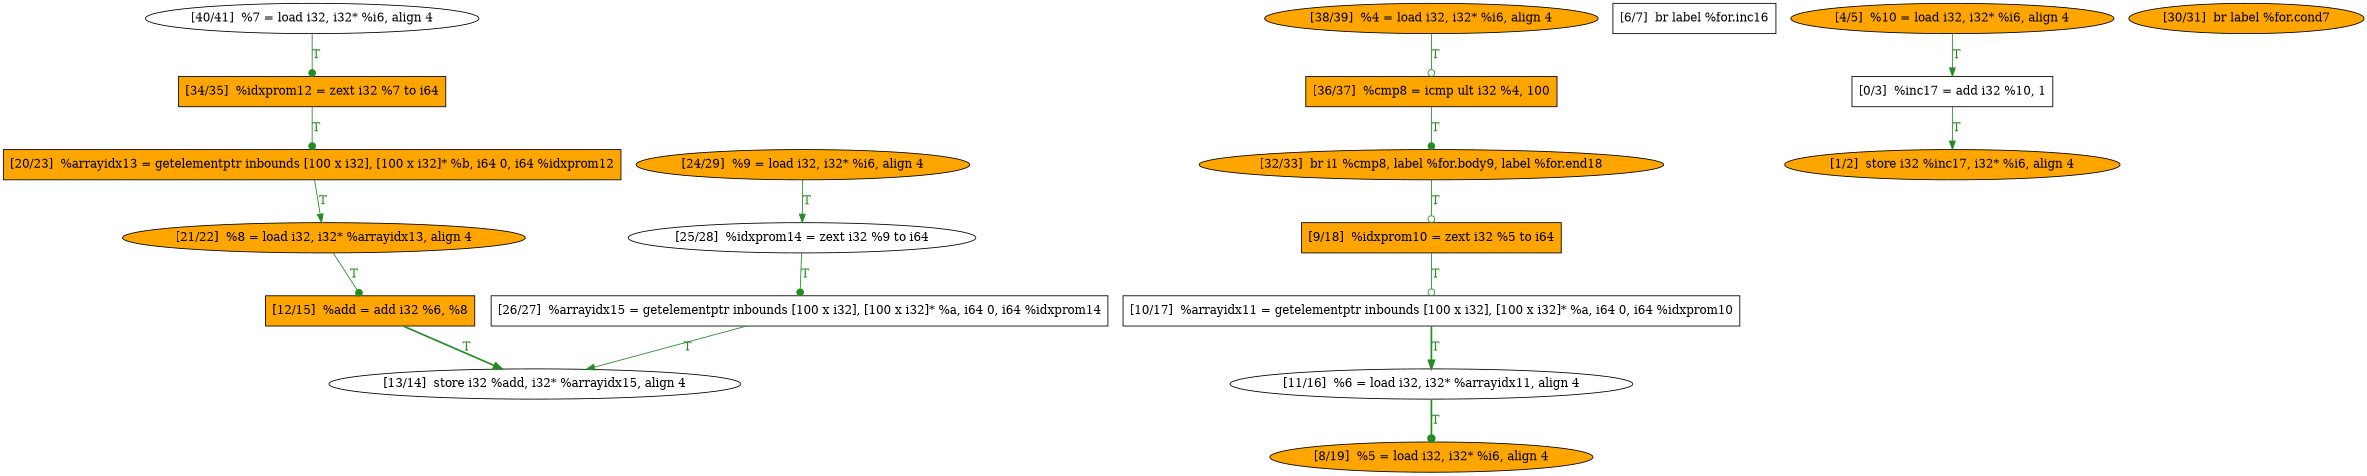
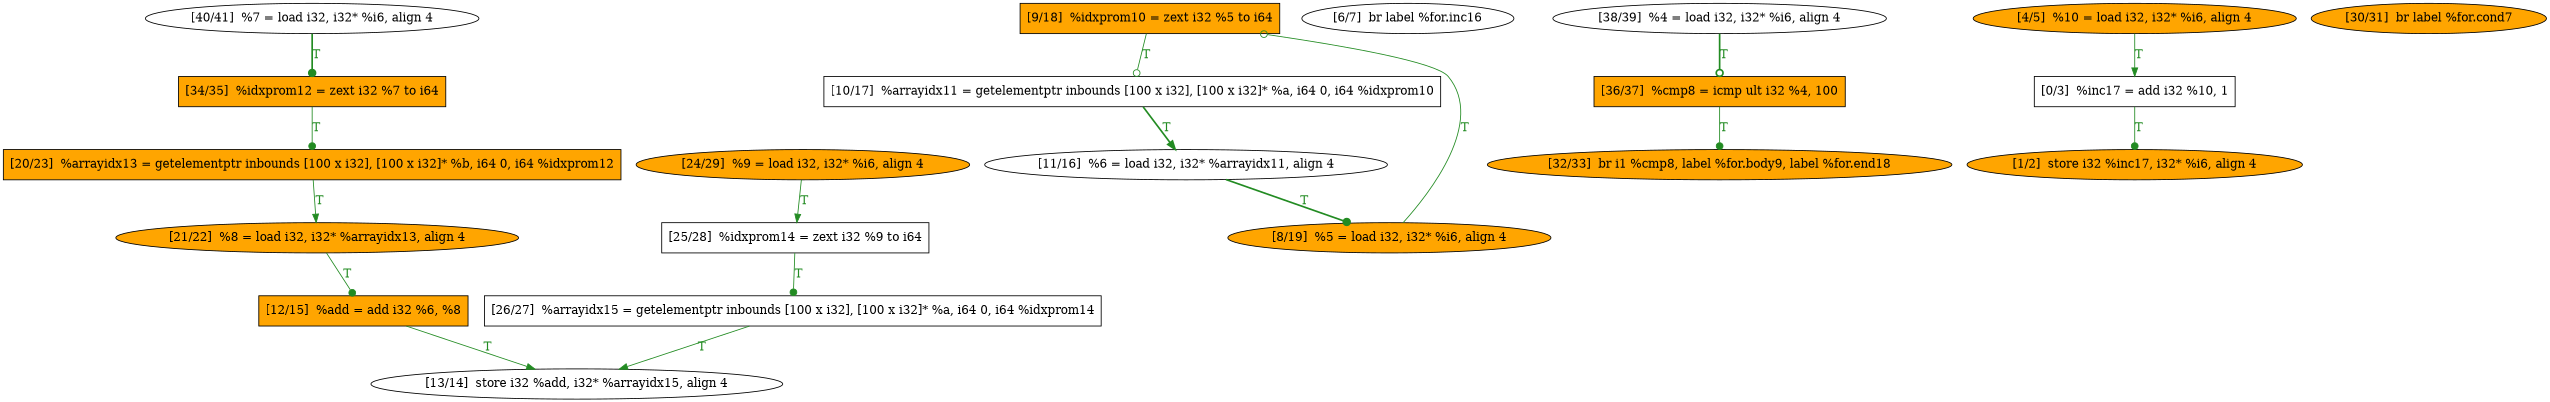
(1431, 18) -> (1720, 18)
(1694, 18) -> (1408, 18)
(312, 52) -> (312, 52)
(1431, 52) -> (1720, 52)
(1952, 124) -> (2135, 125)
(1431, 198) -> (1439, 71)
(802, 238) -> (795, 238)
(449, 346) -> (467, 346)
